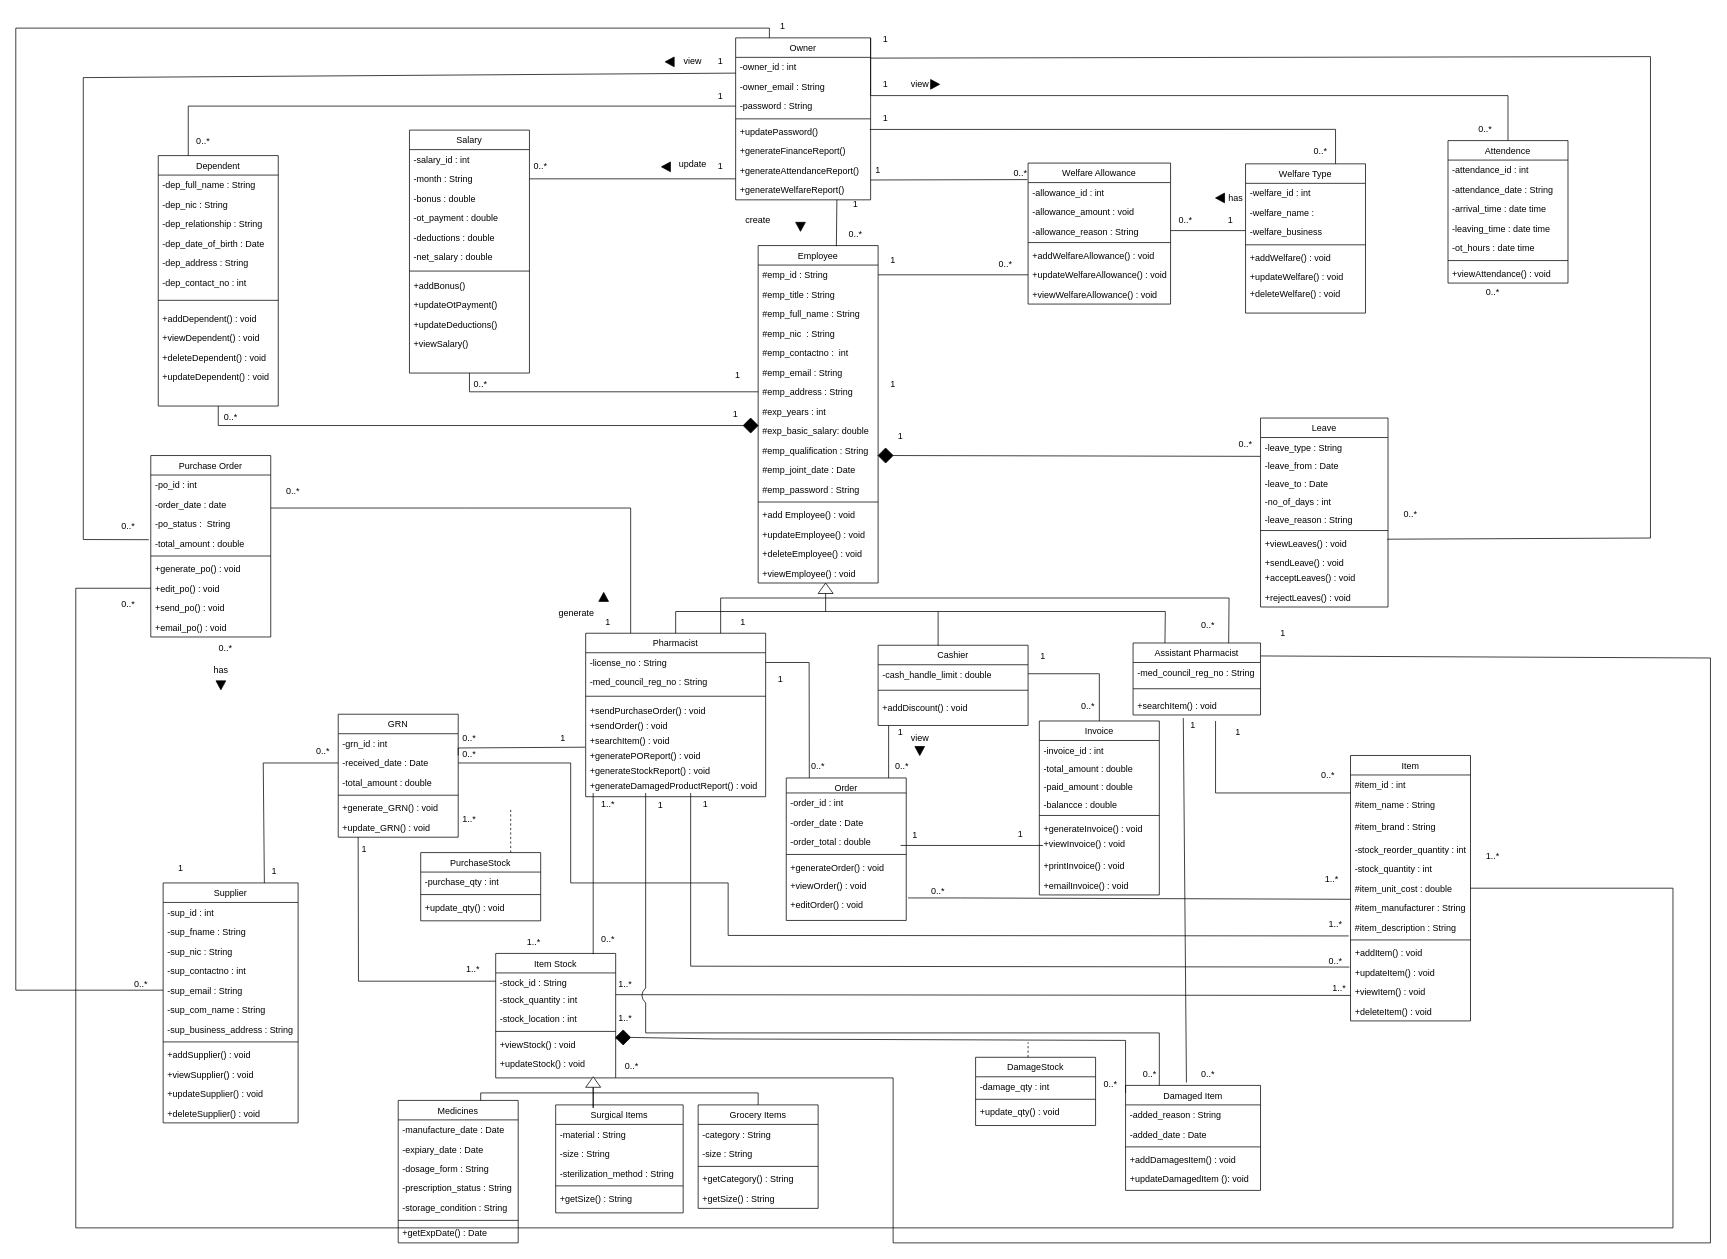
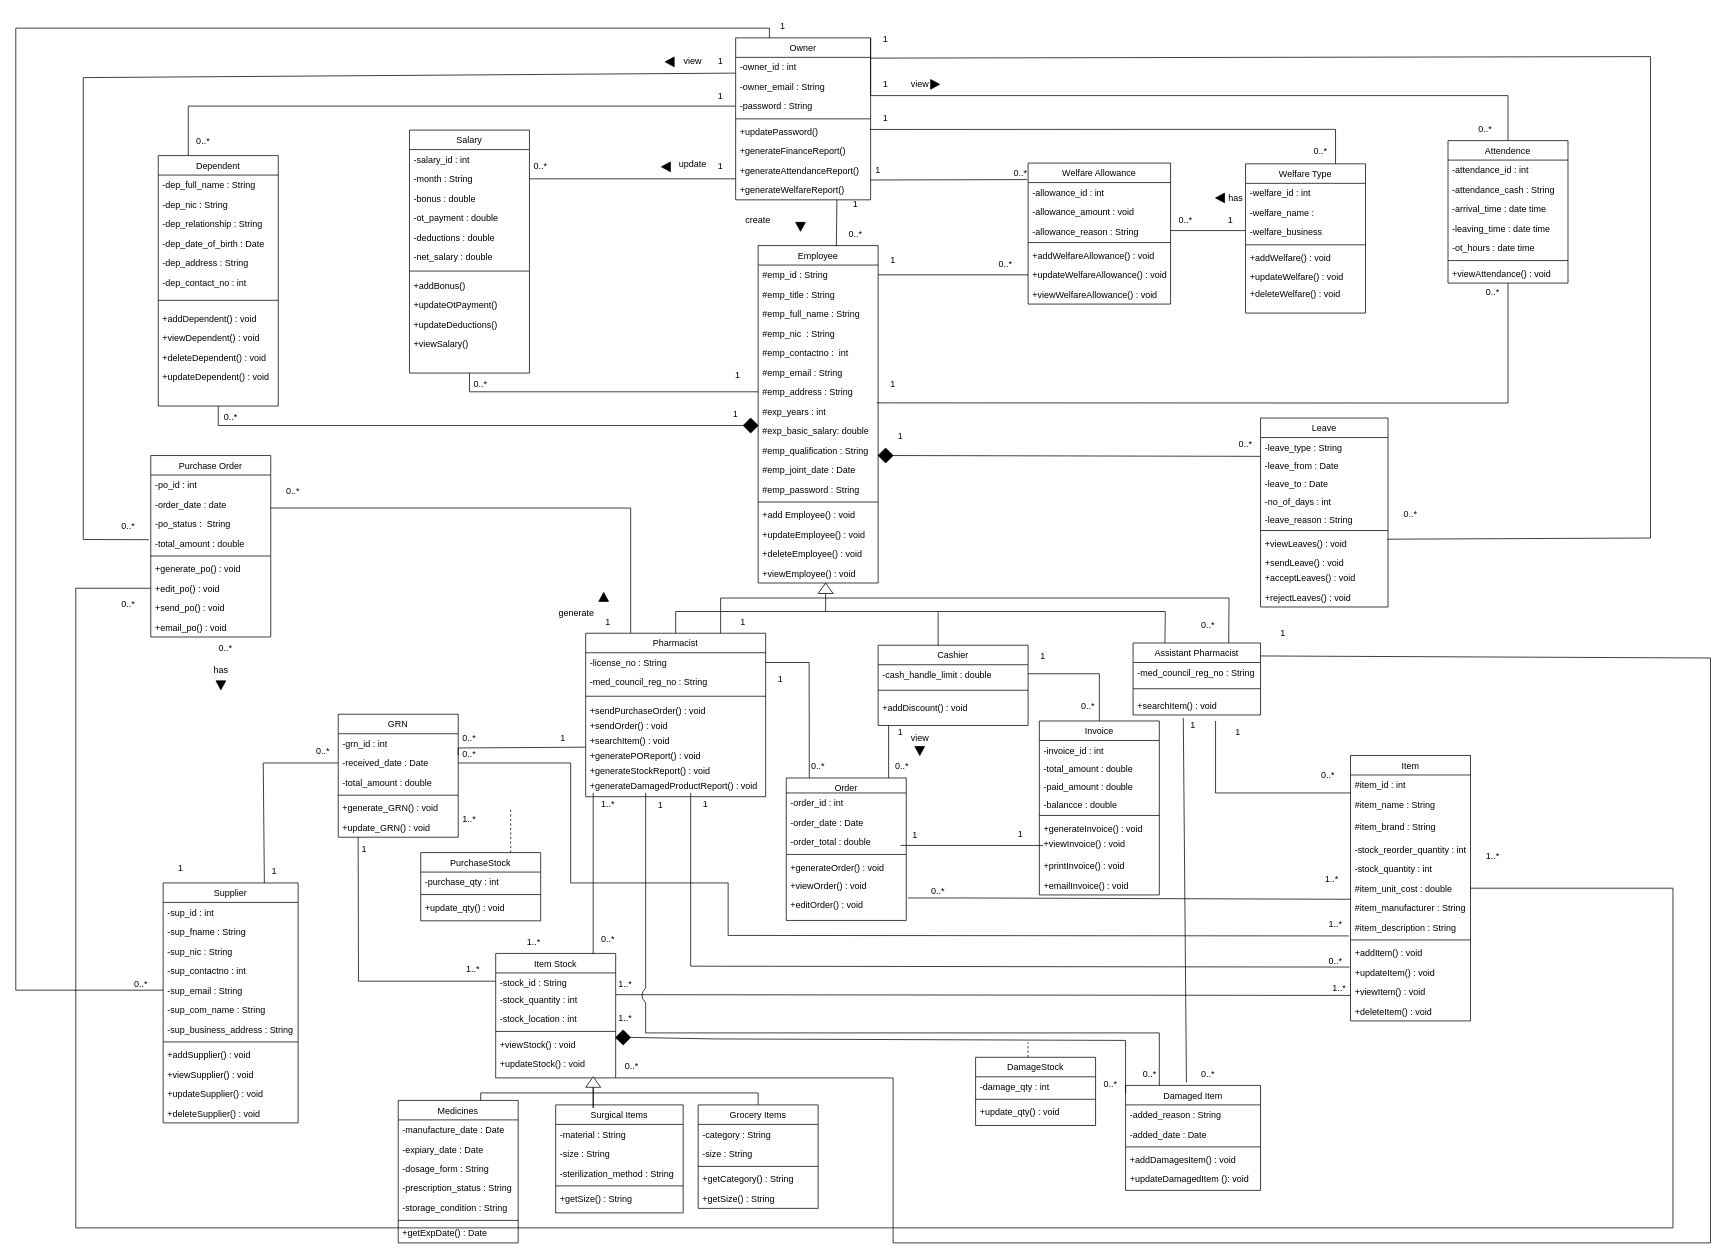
(1510, 190) -> (1510, 190)
none -> (1253, 403)
